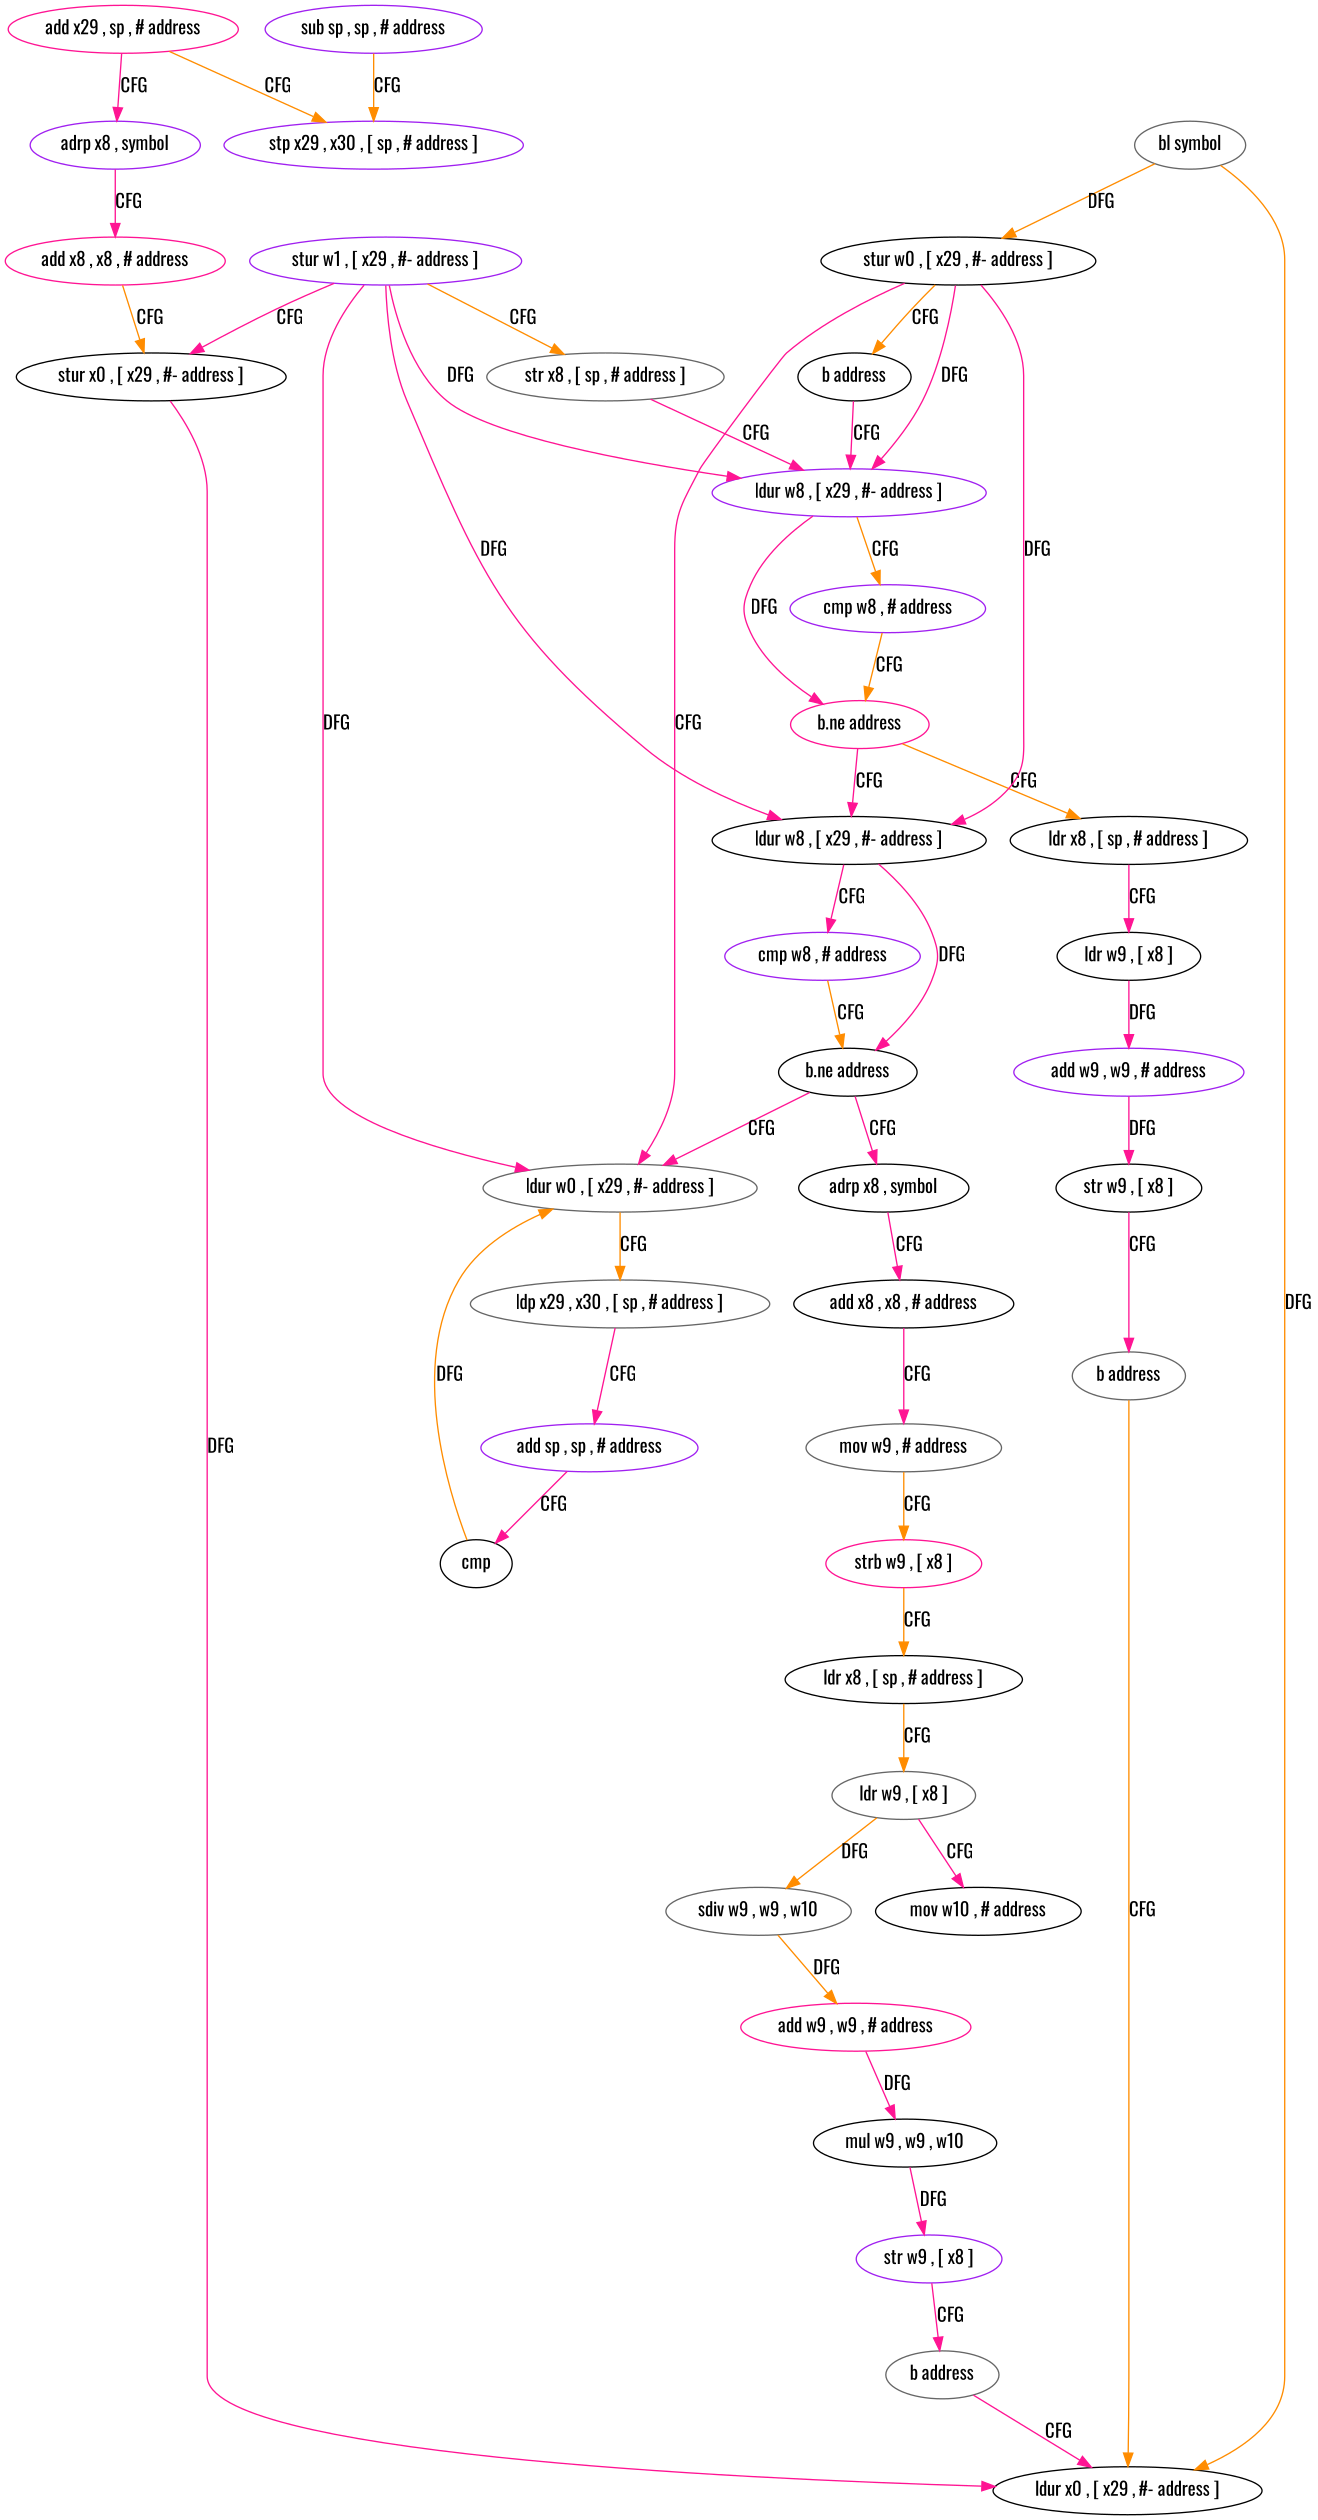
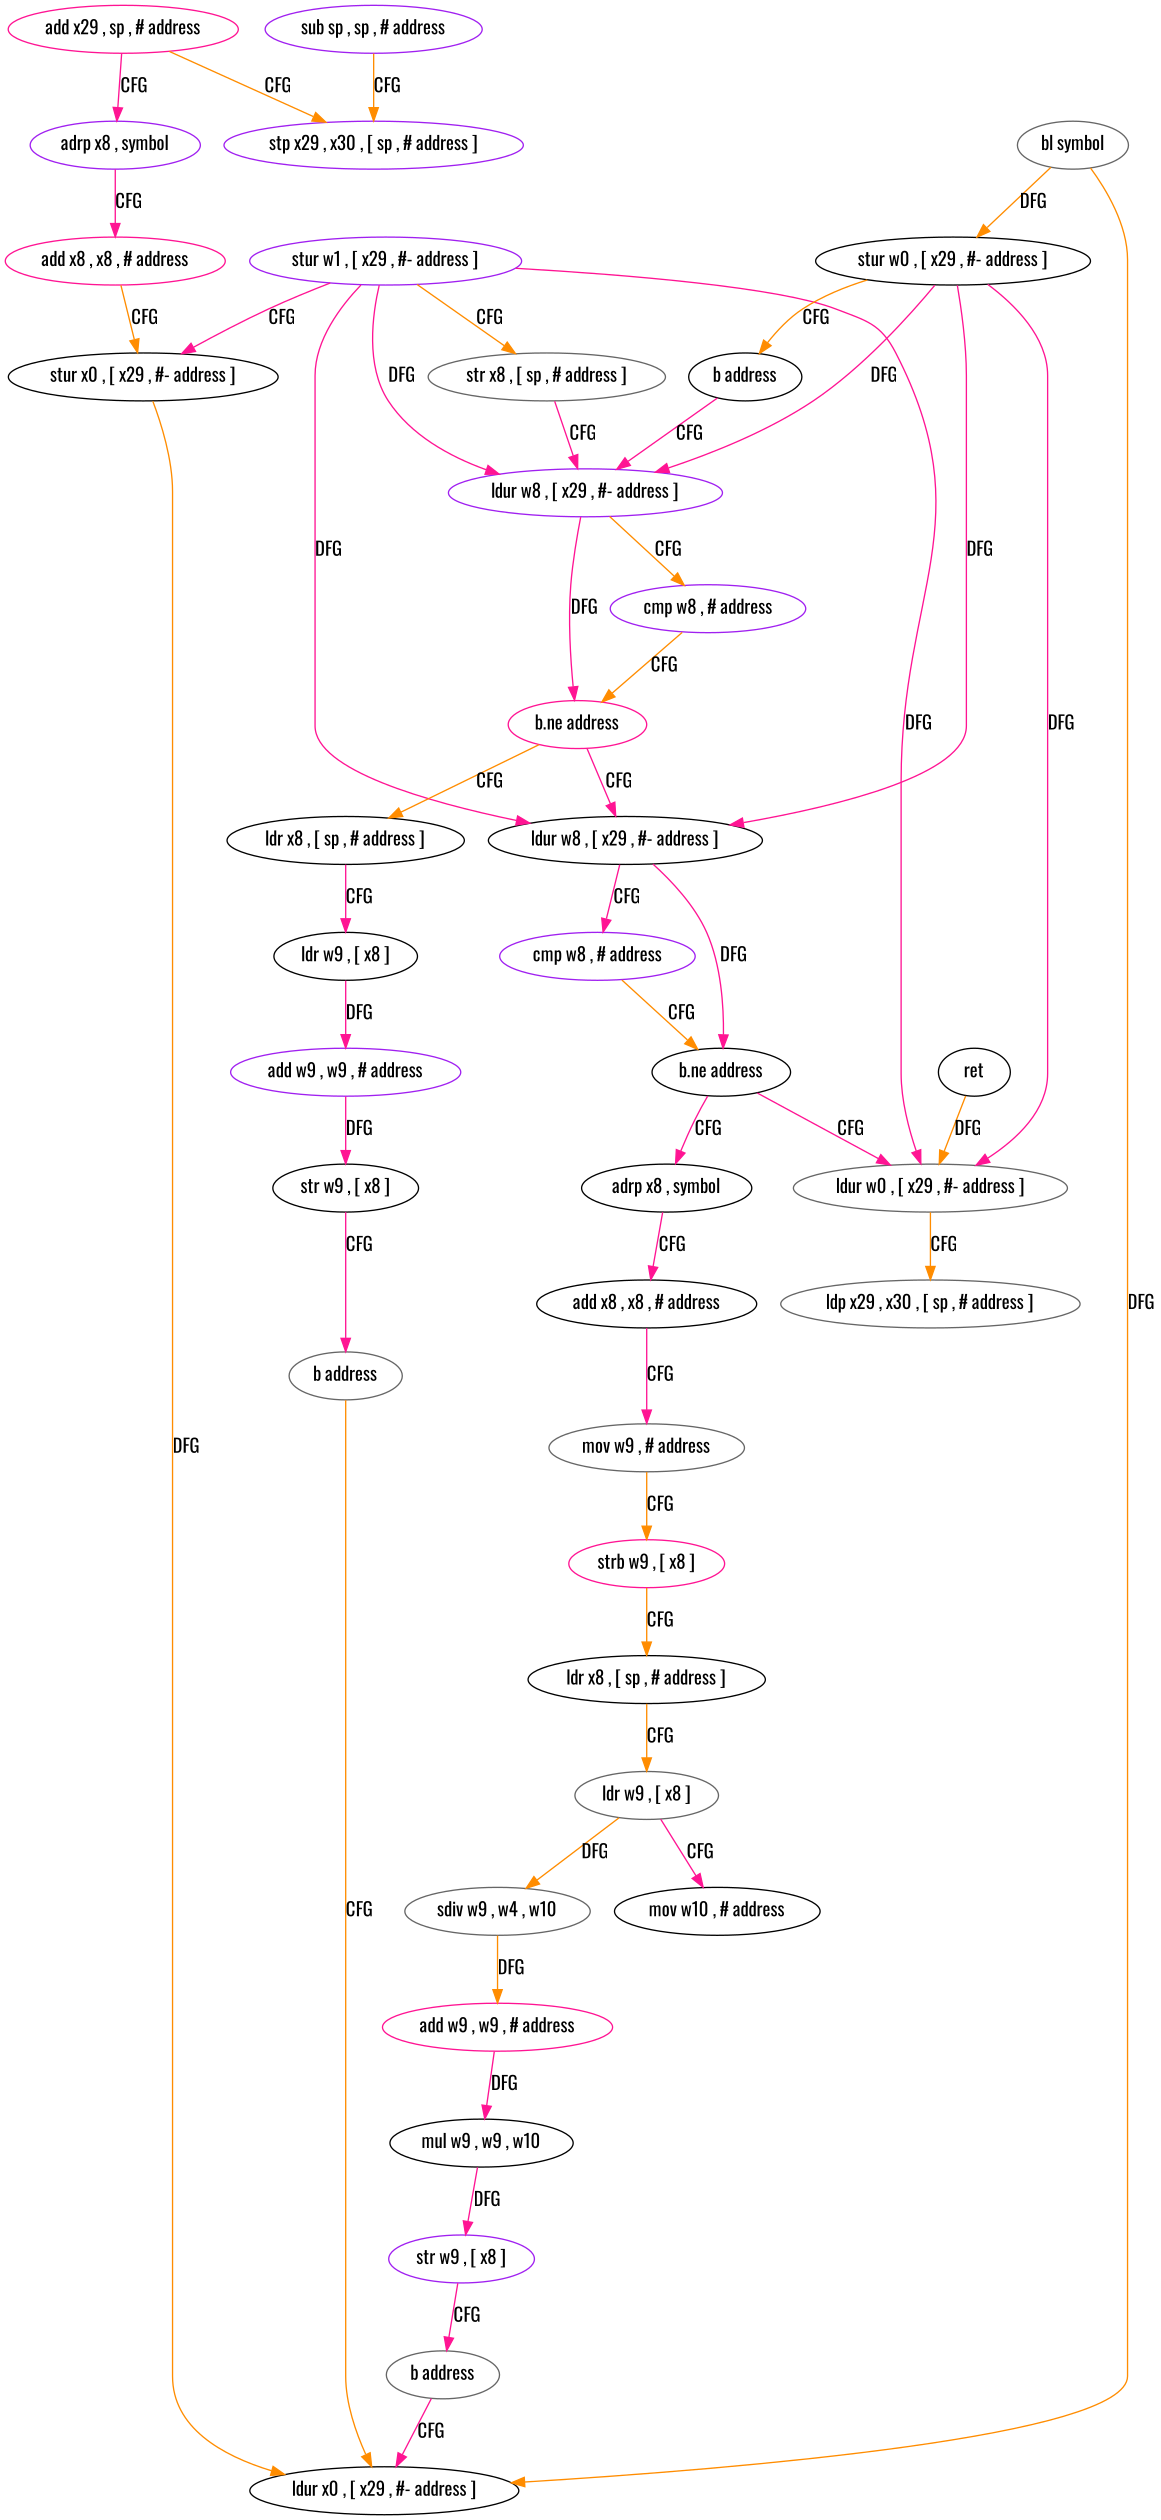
(689, 725) -> (1062, 725)
(589, 1448) -> none
(476, 1564) -> (974, 1072)
(207, 1781) -> (173, 1461)
(759, 1911) -> (498, 1911)
